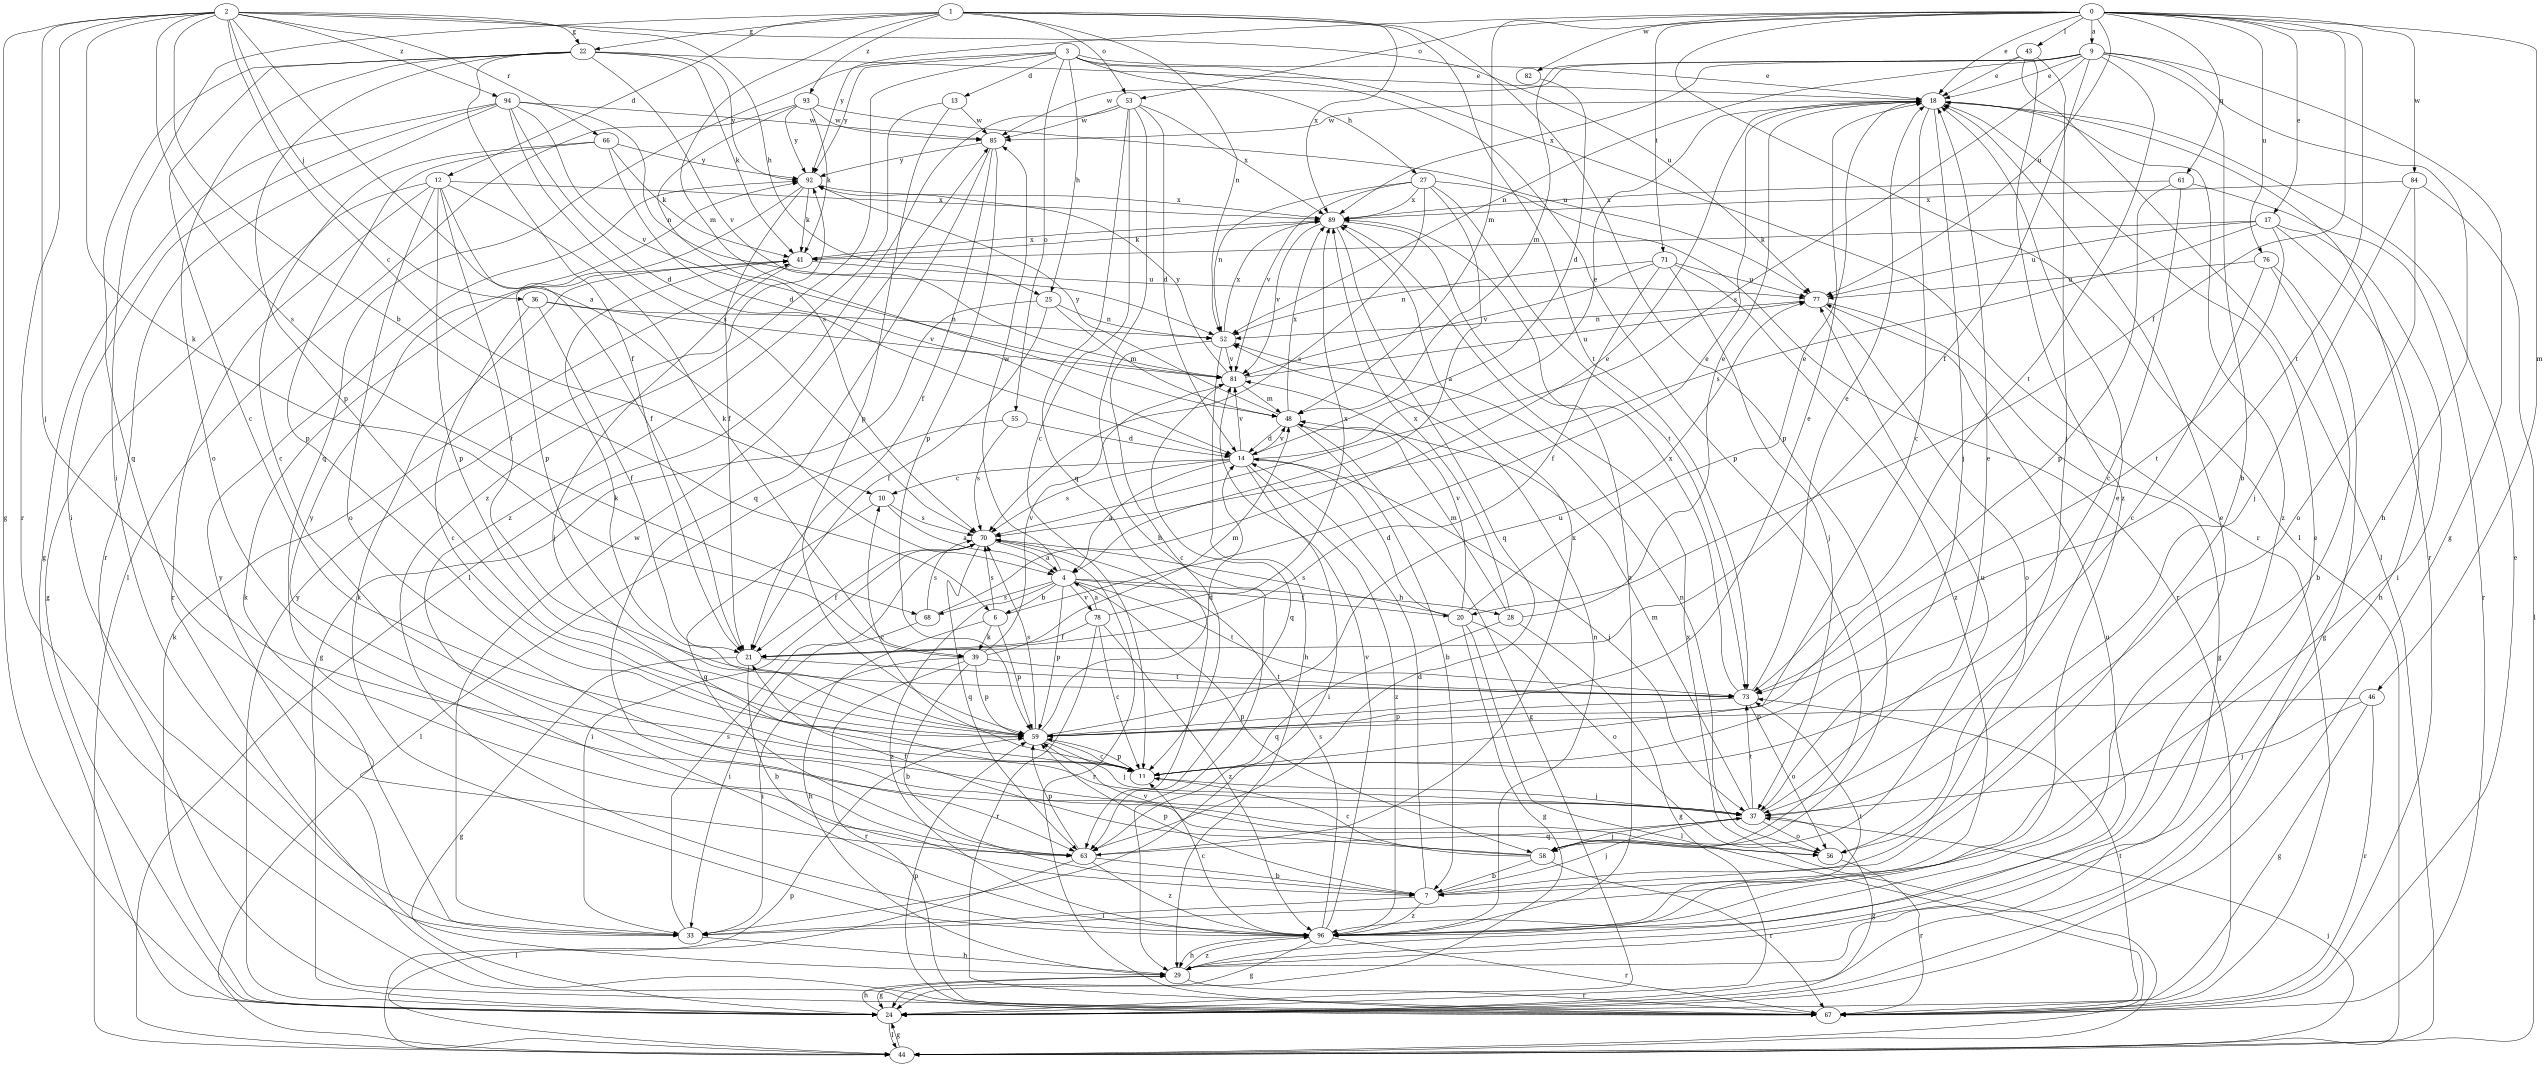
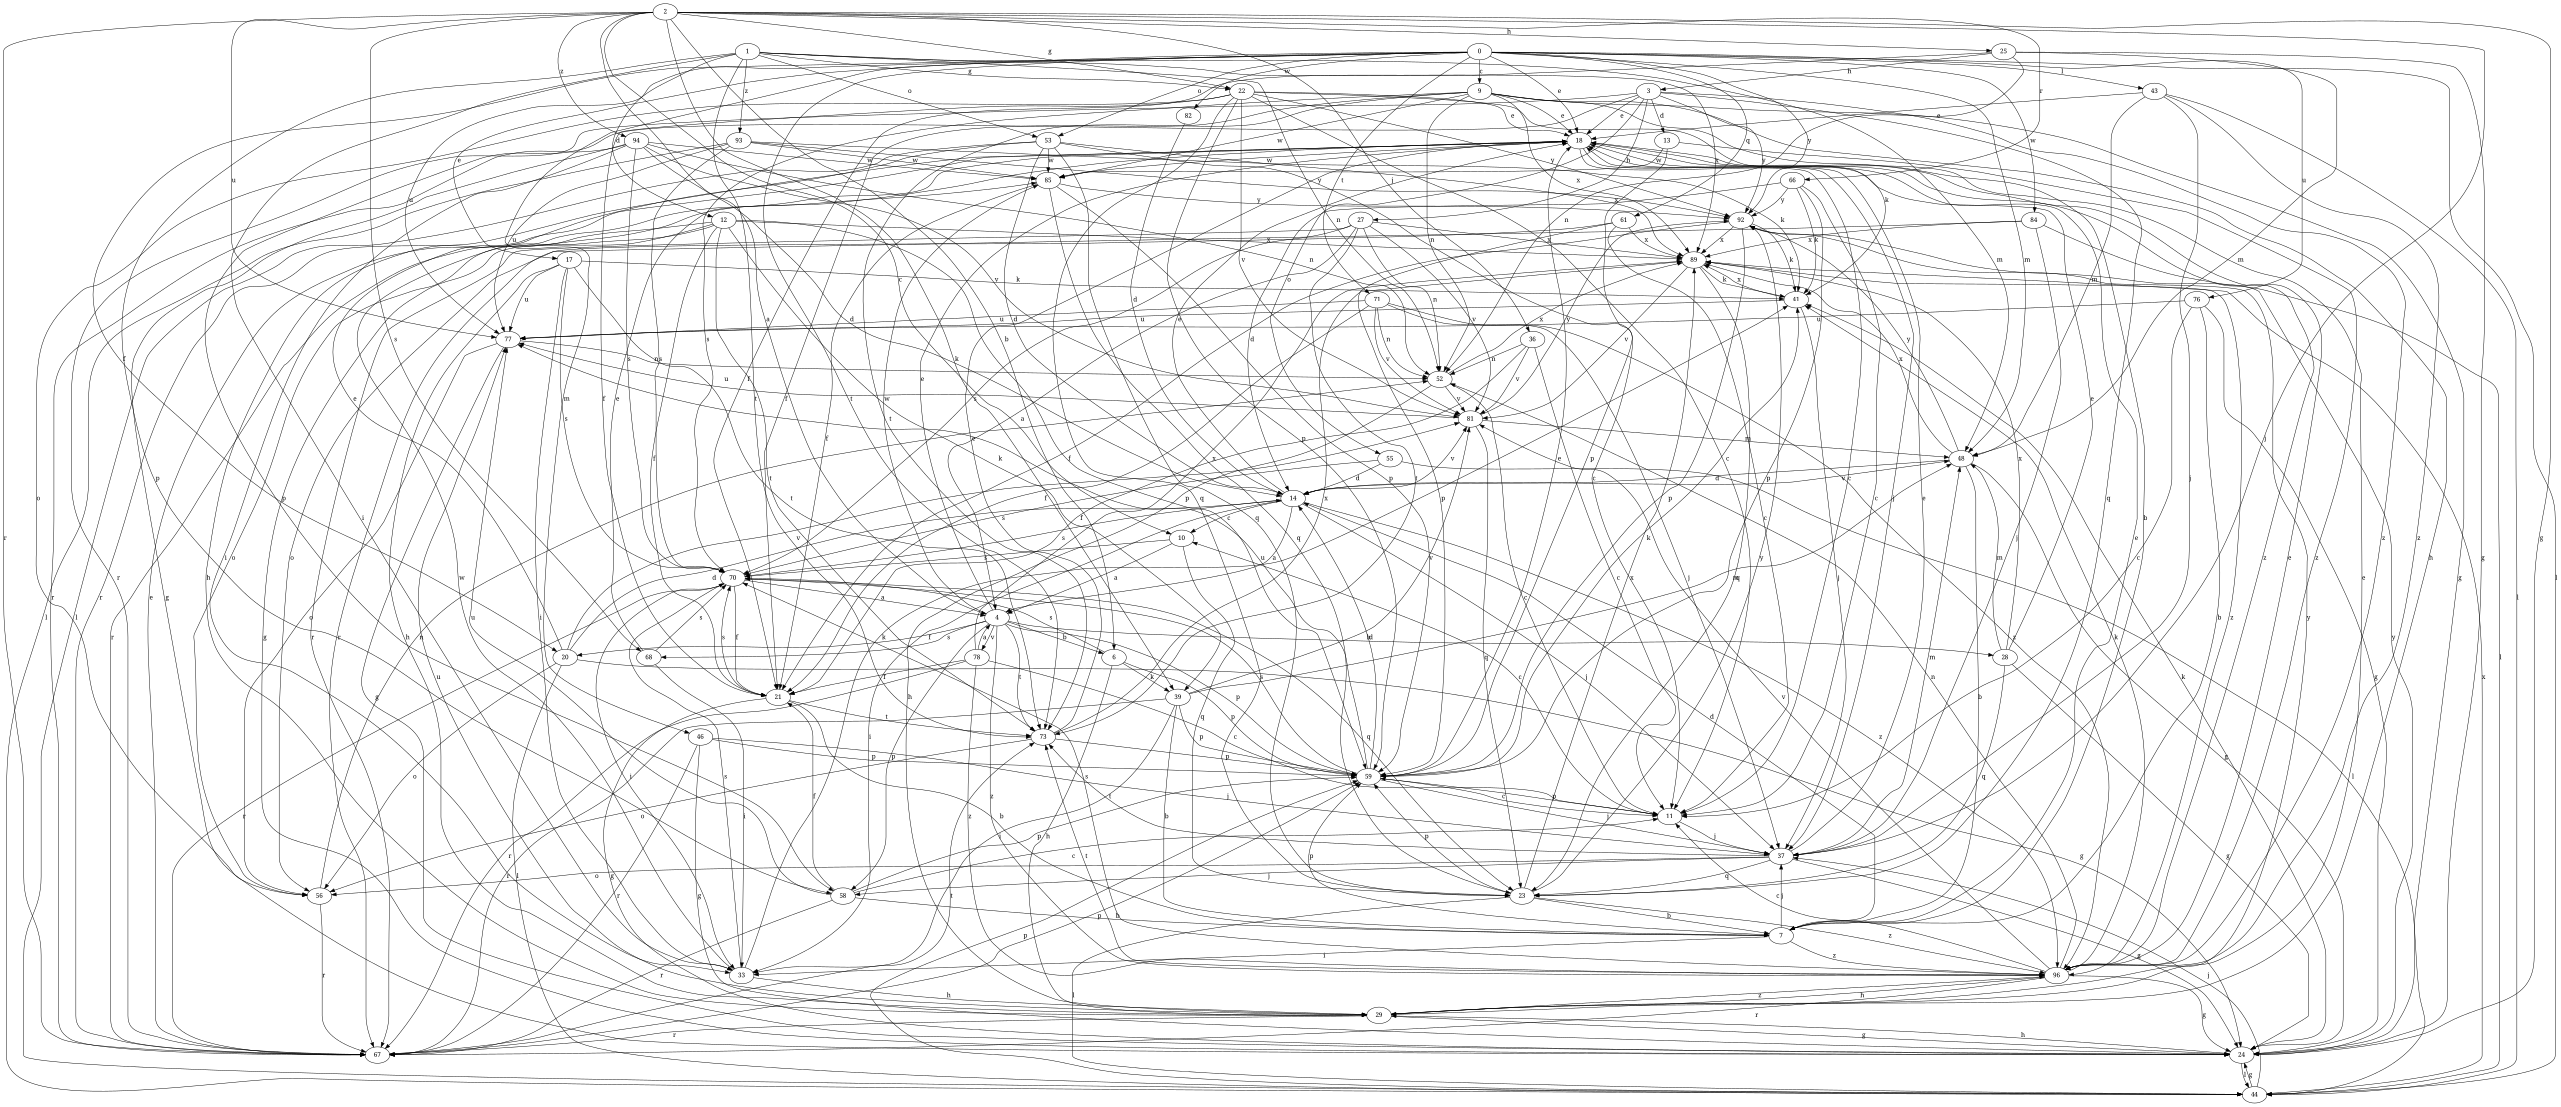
(2094, 32) -> (1481, 72)
(1076, 174) -> (1828, 71)
(1561, 442) -> (1078, 206)
(1226, 572) -> (723, 651)
(1358, 684) -> none
(1146, 797) -> (1039, 836)
(1084, 856) -> (1522, 896)
